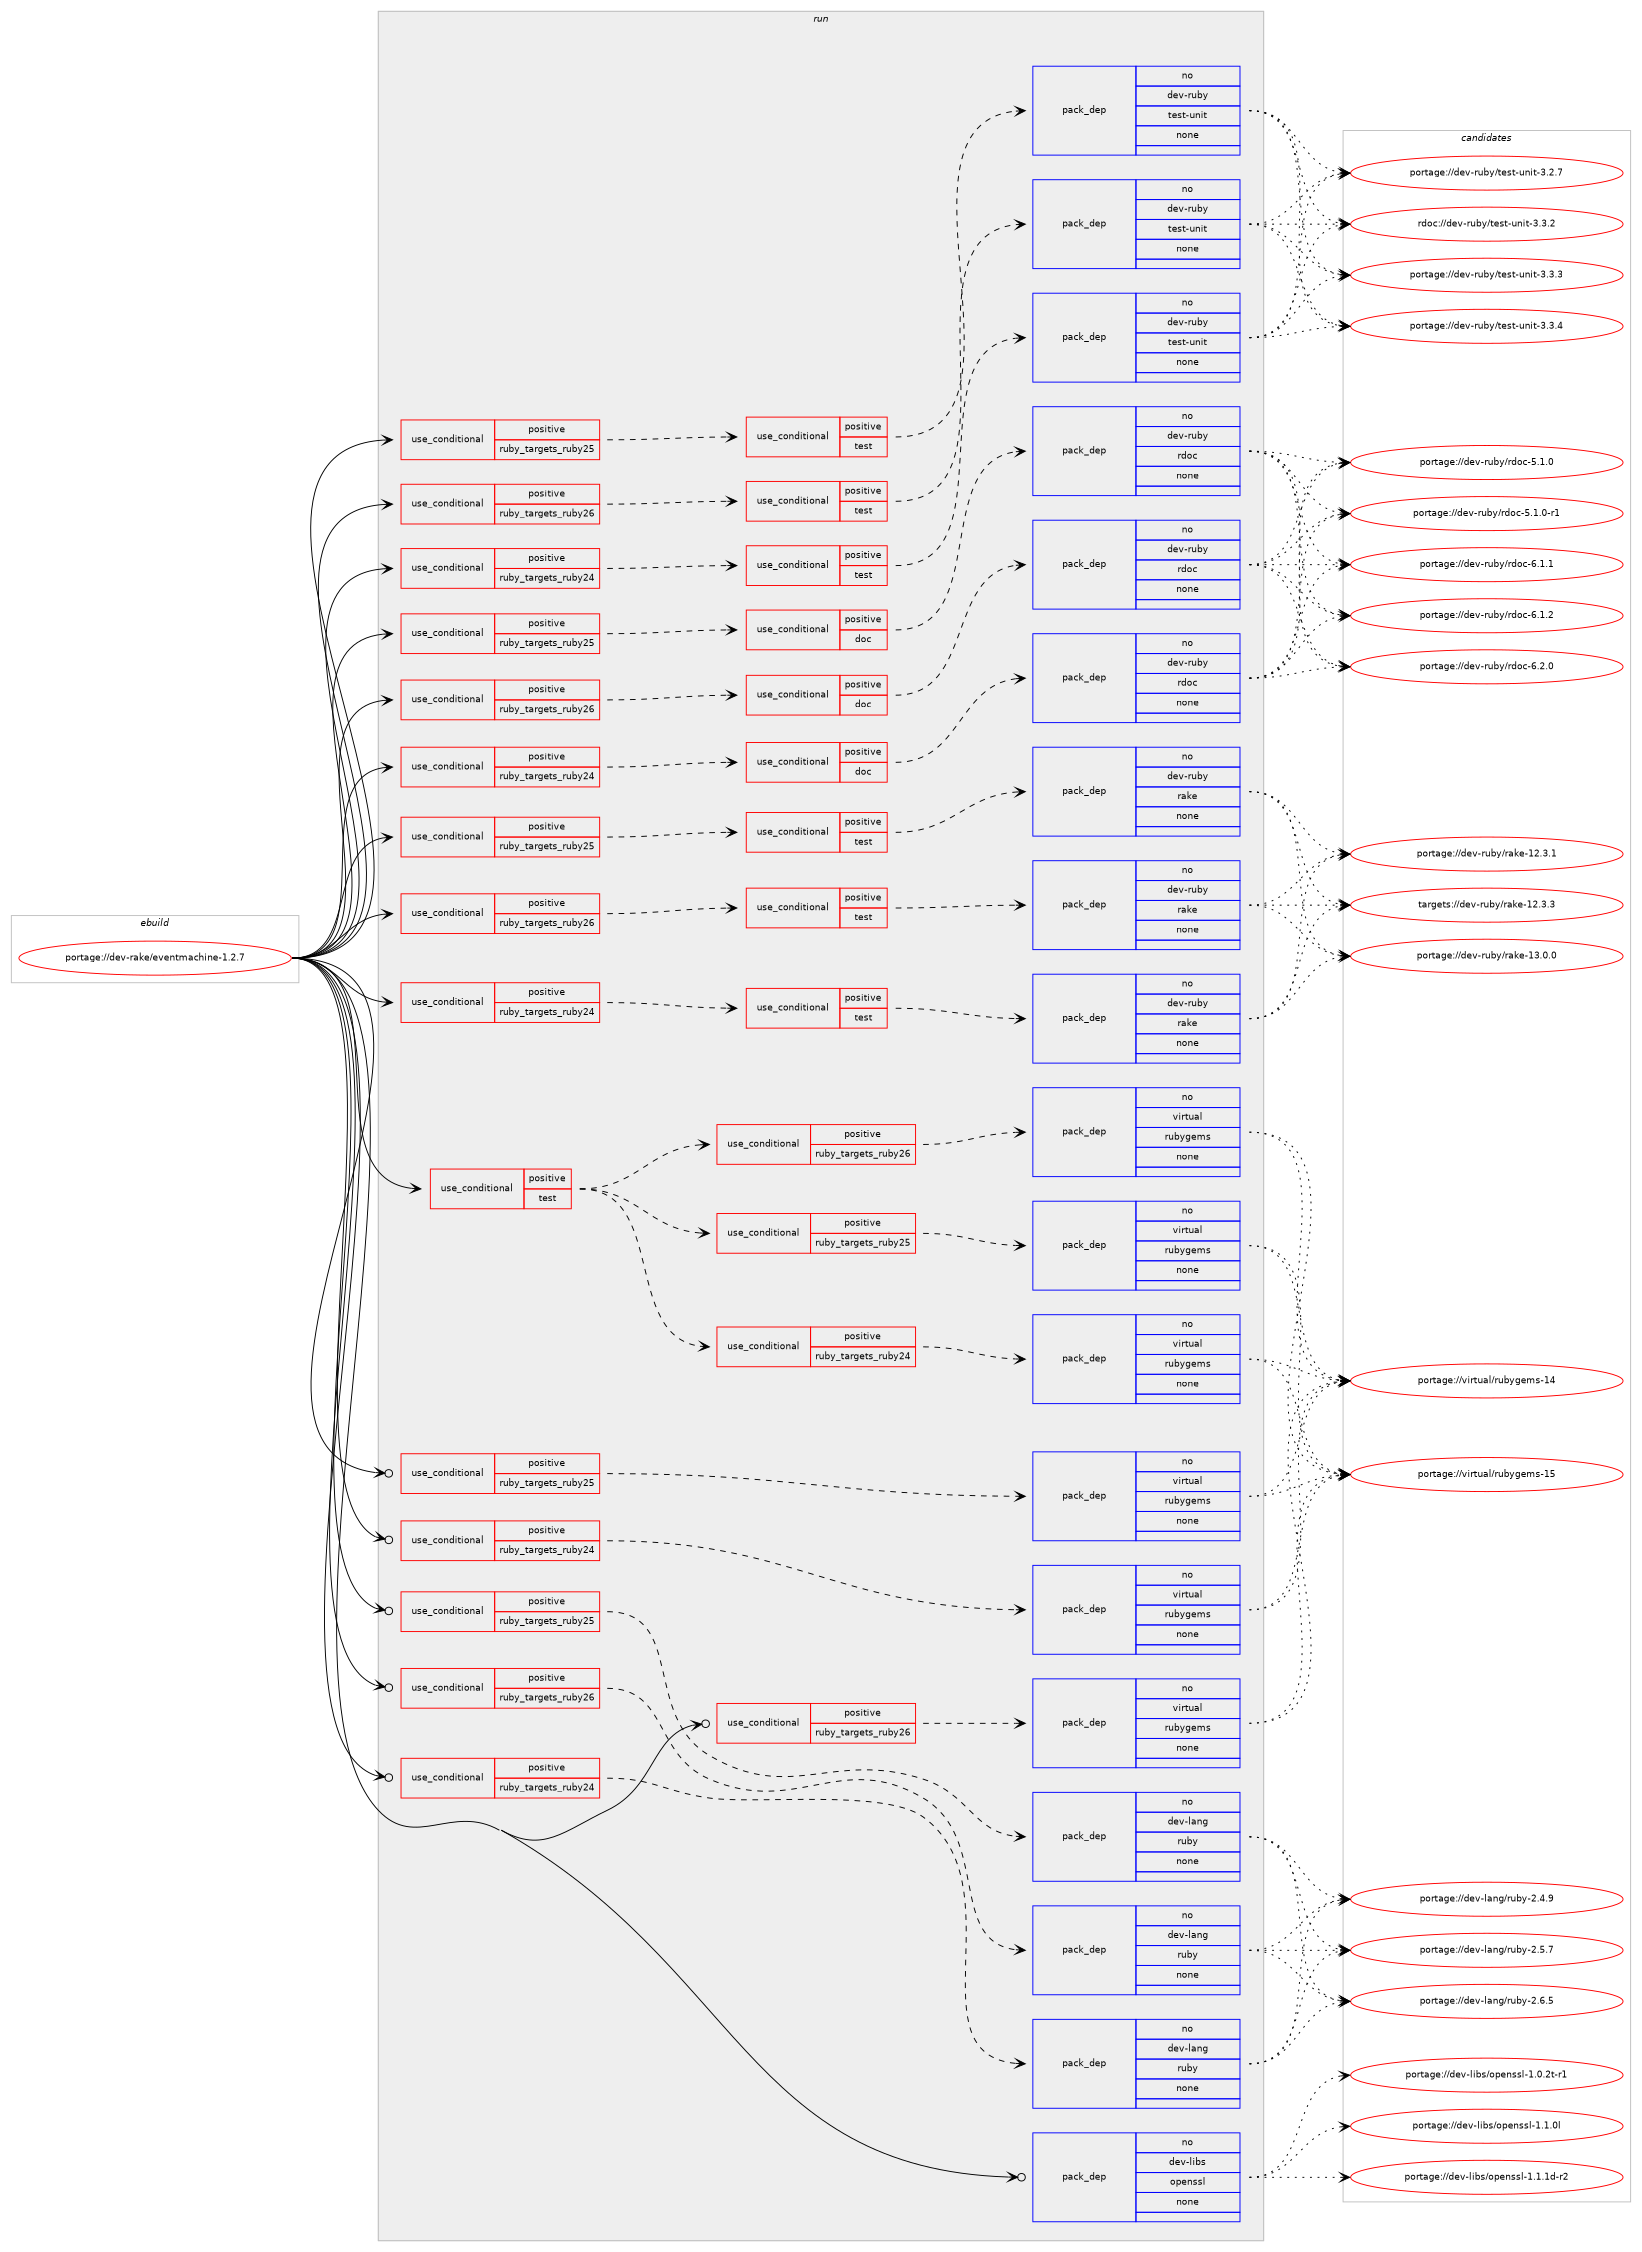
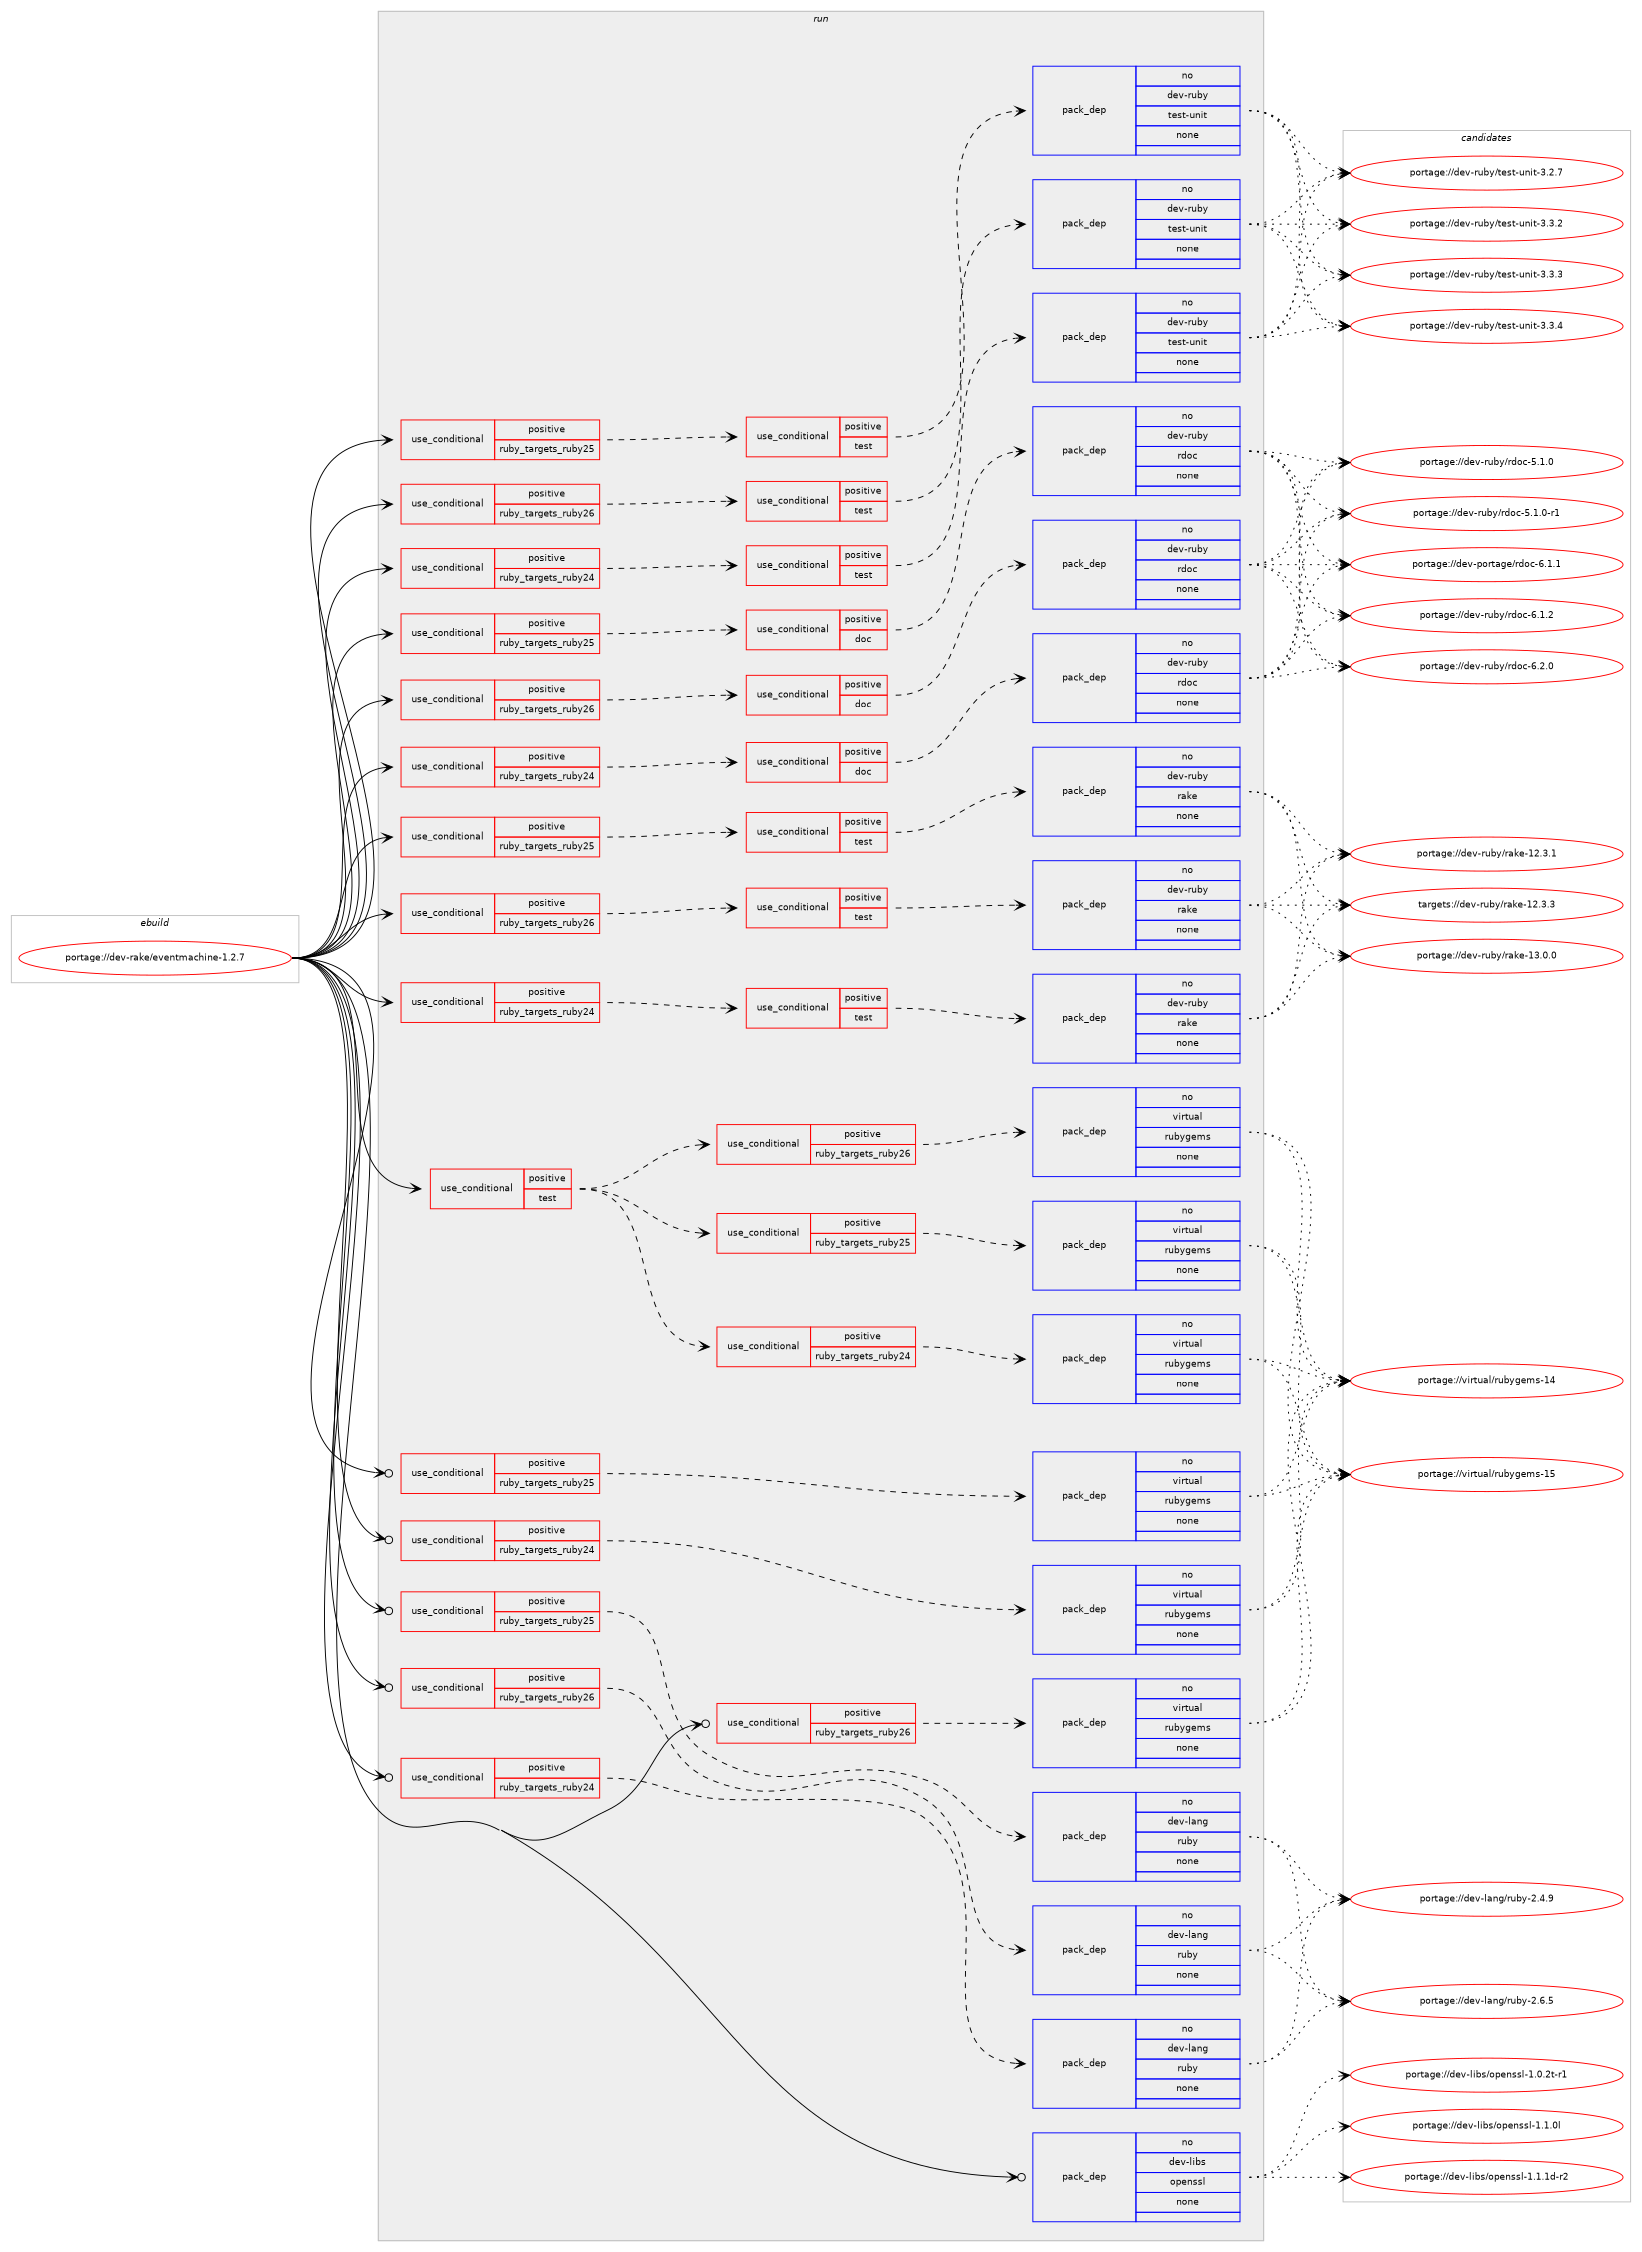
(1487, 224) -> (1487, 224)
(1487, 565) -> (1487, 565)
(1487, 1950) -> none
